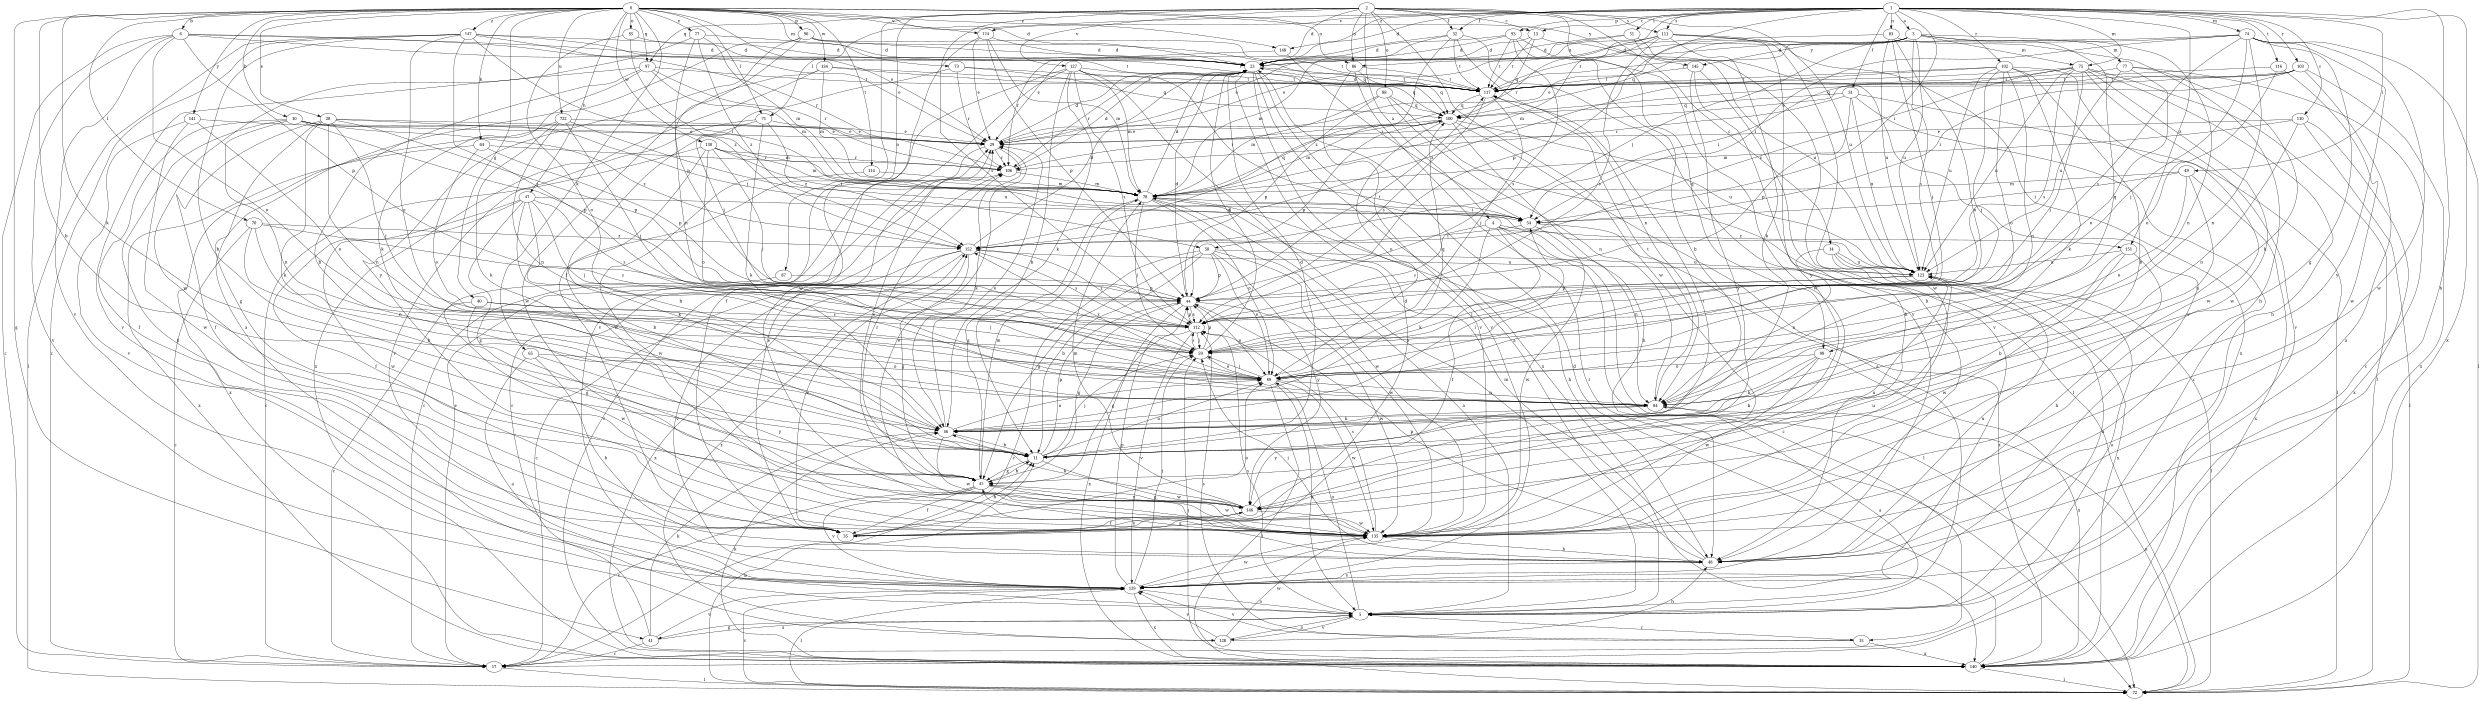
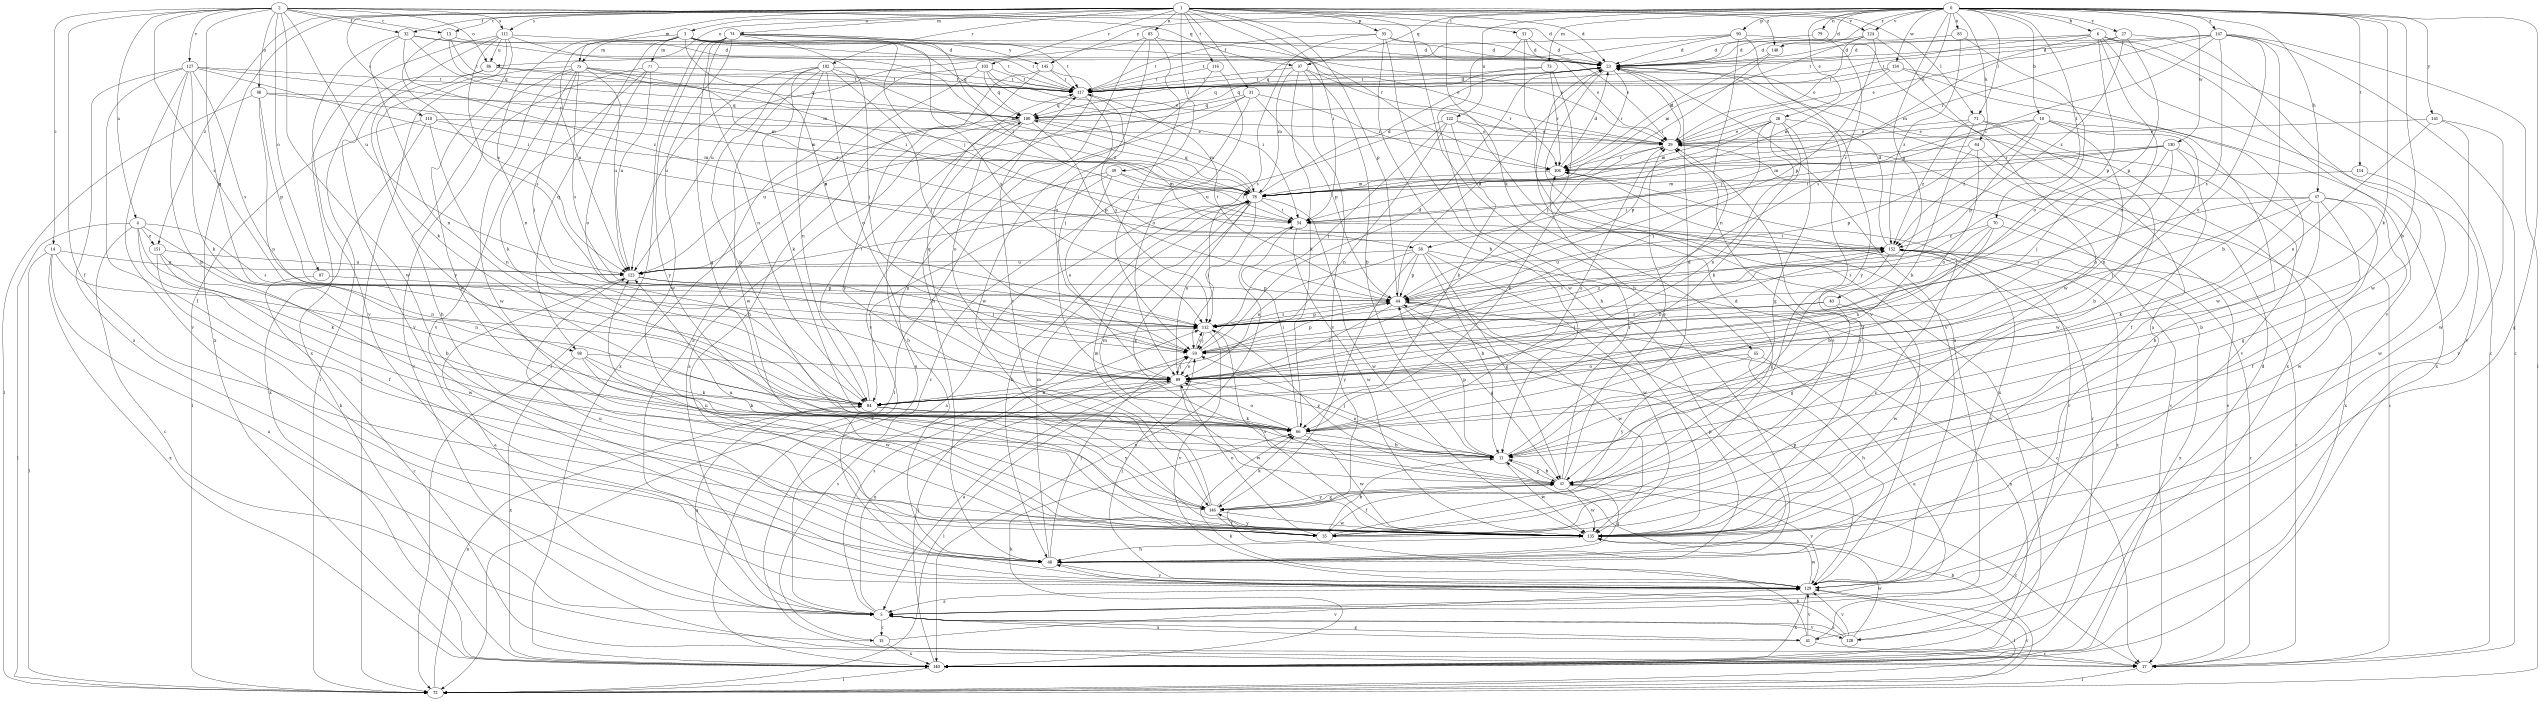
none -> (1820, 34)
(563, 119) -> (1450, 119)
